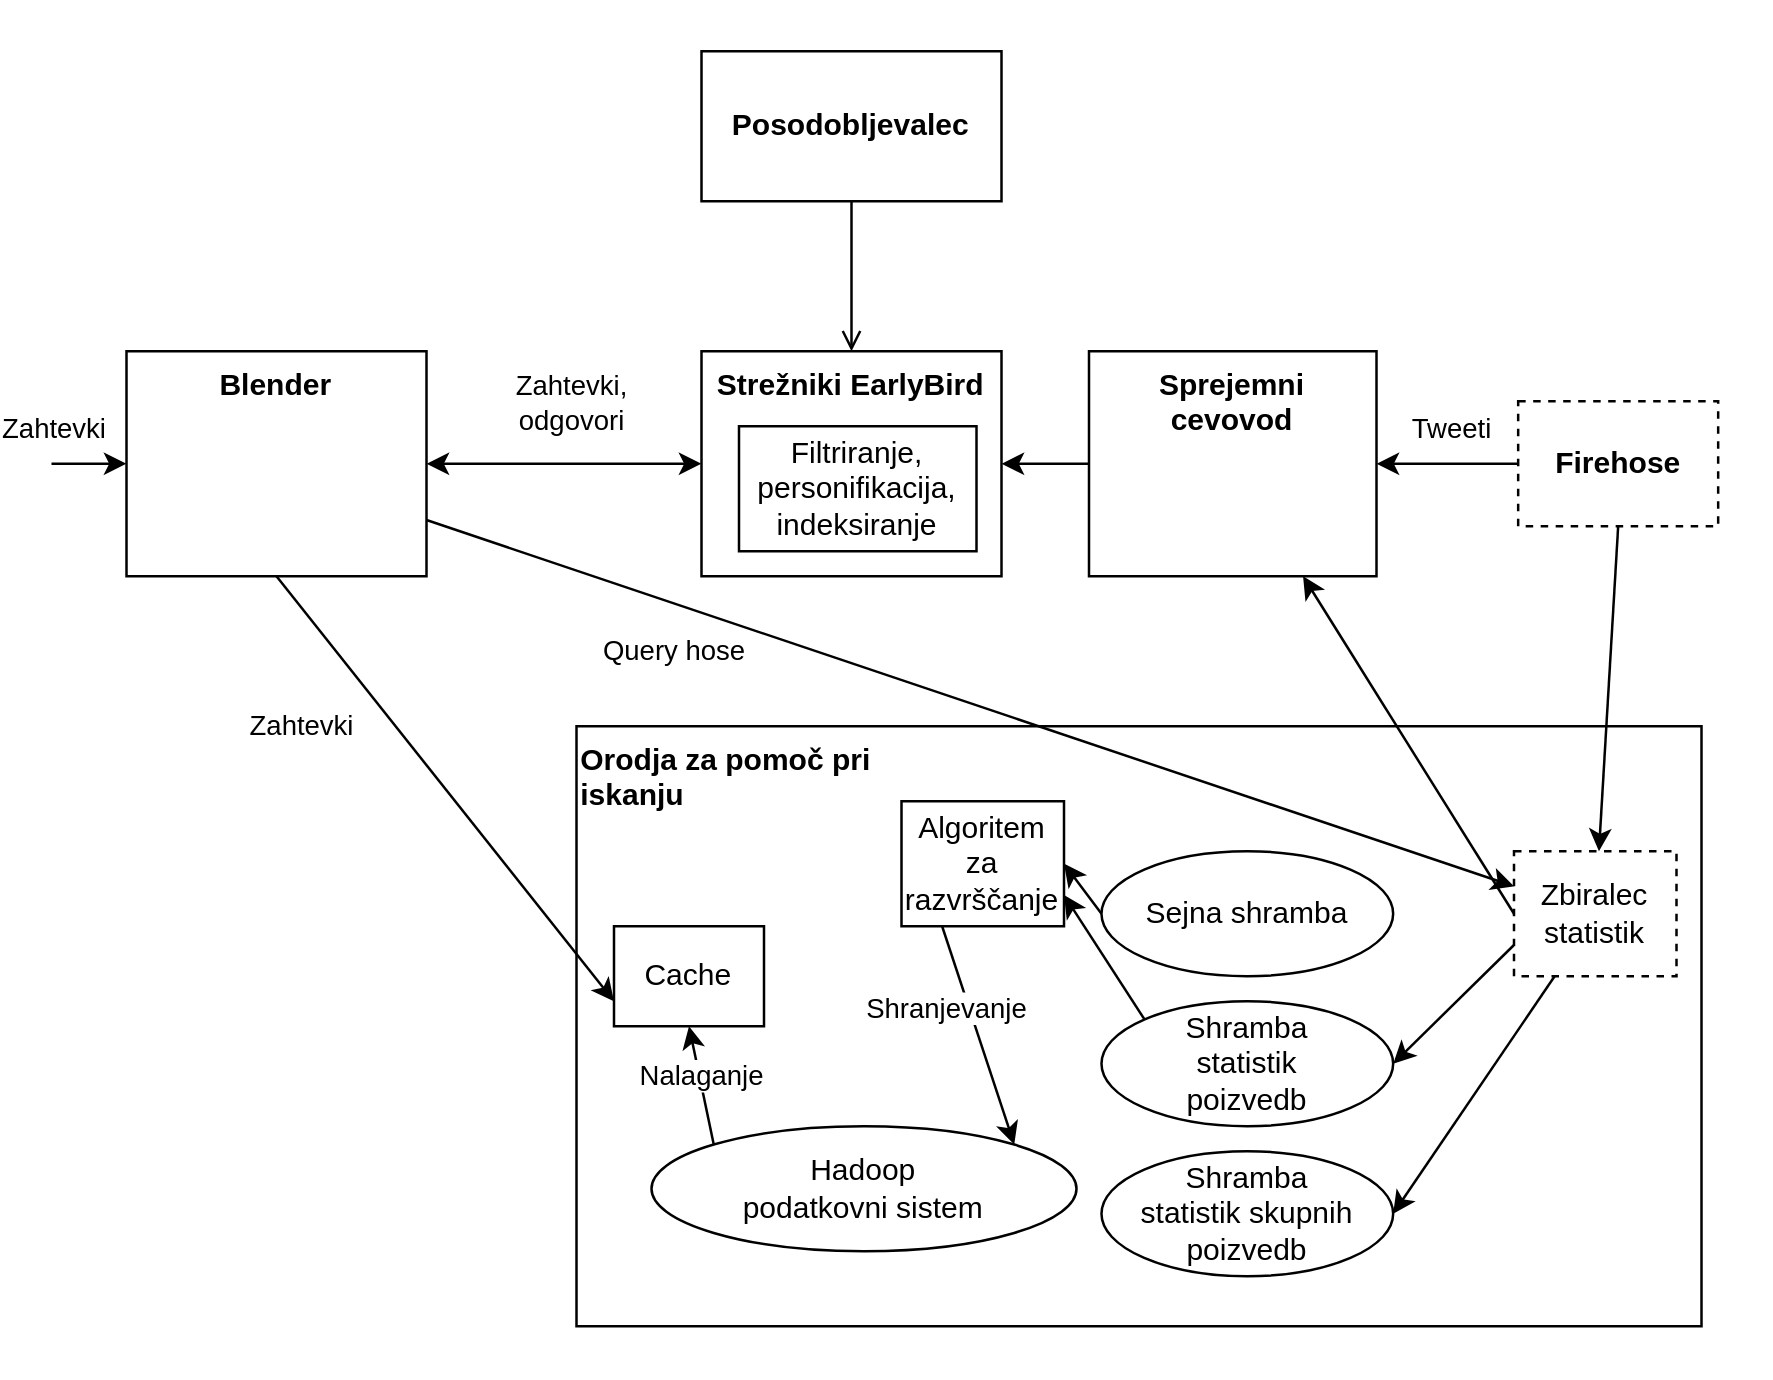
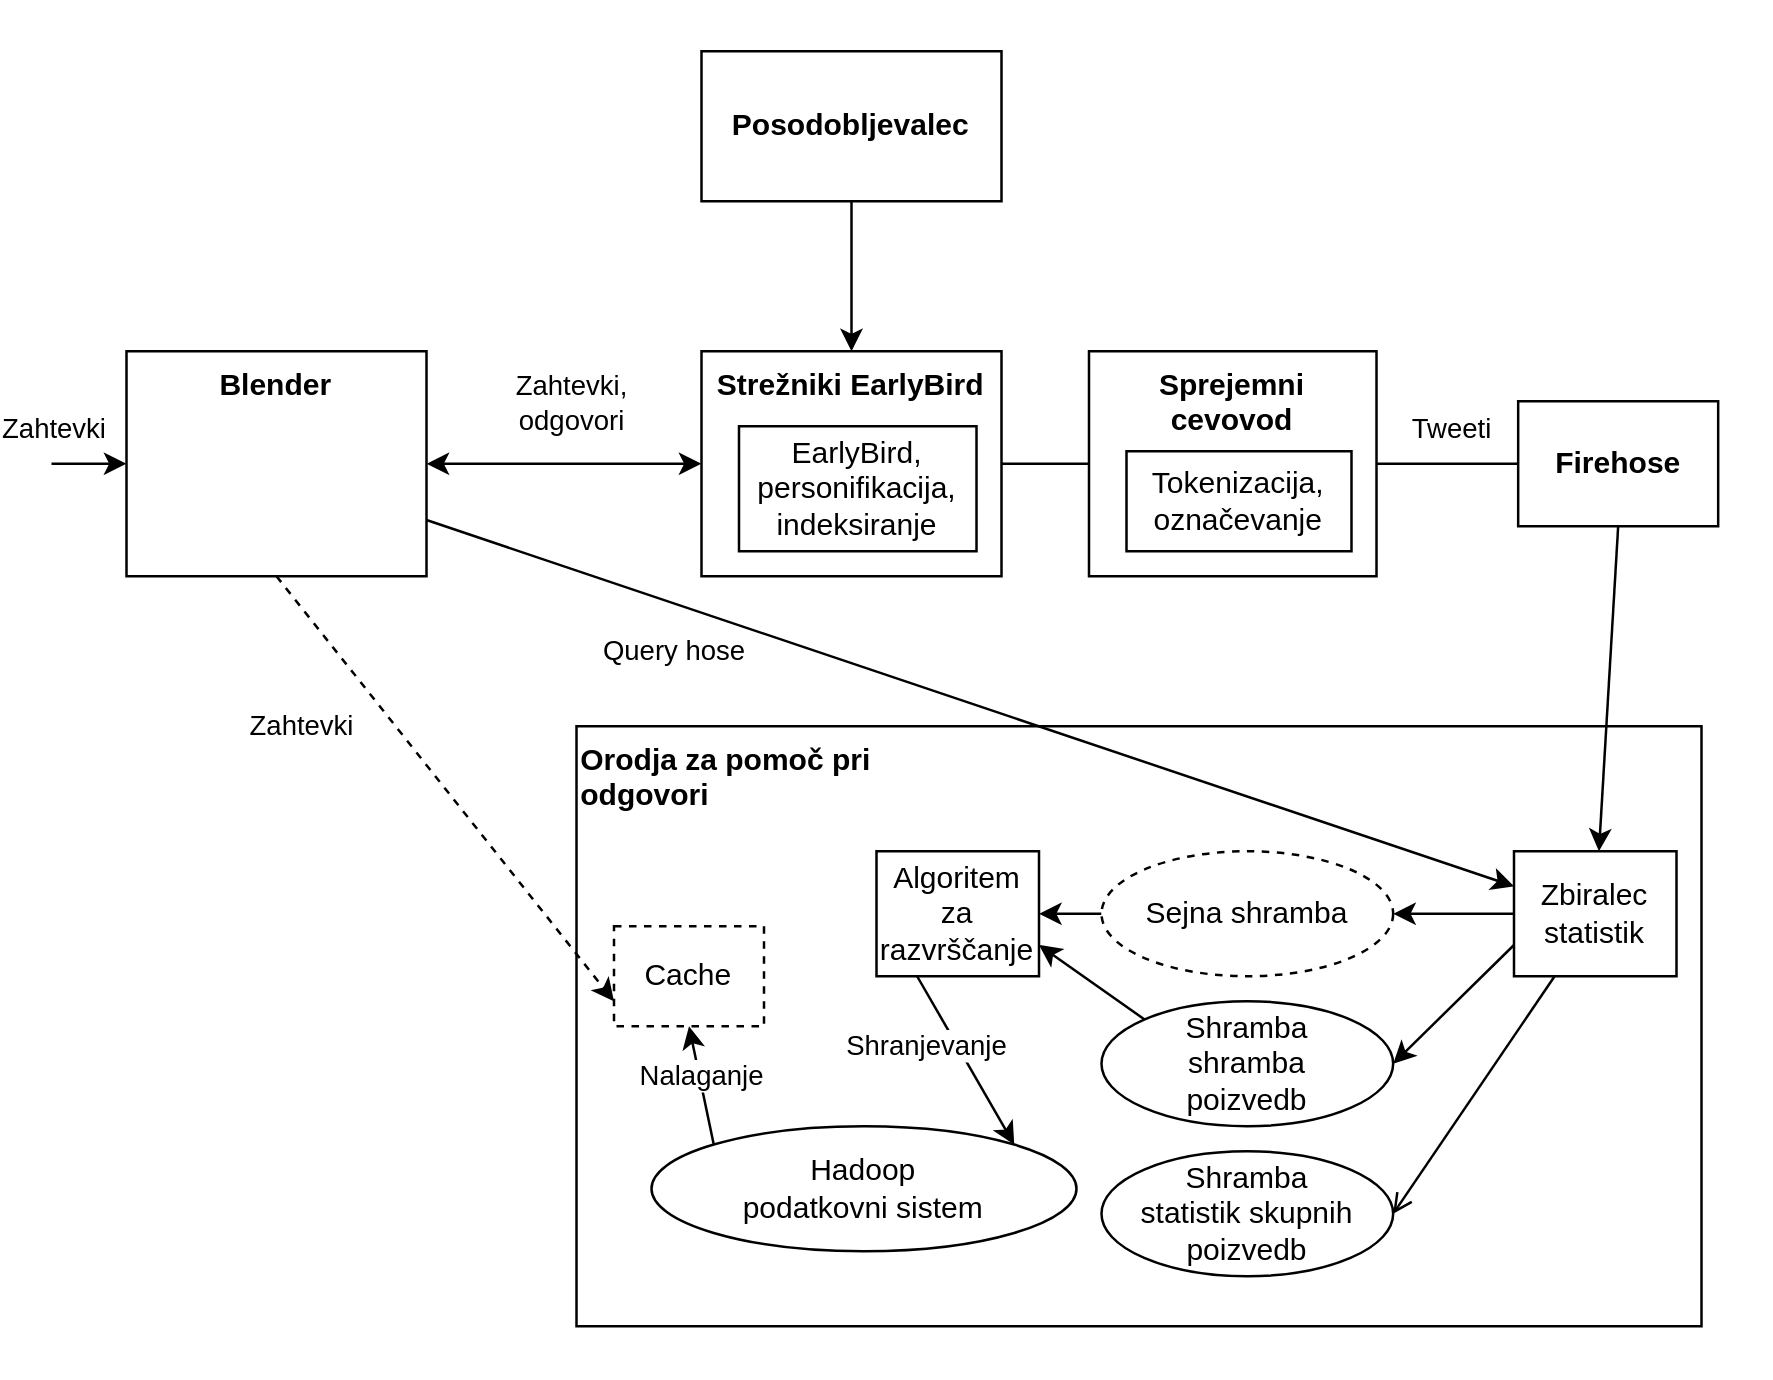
(851, 337) -> (851, 333)
(1019, 464) -> (1012, 464)
(1394, 464) -> (1387, 464)
(1618, 464) -> (1618, 464)
(858, 489) -> (858, 489)
none -> (1239, 501)
(1400, 732) -> (1461, 914)
(725, 780) -> (725, 780)
(441, 784) -> (441, 784)
(983, 864) -> (958, 914)
(1247, 914) -> (1247, 914)
(1595, 914) -> (1595, 914)
(689, 976) -> (689, 976)
(1248, 1064) -> (1248, 1064)
(1403, 1199) -> (1401, 1202)
